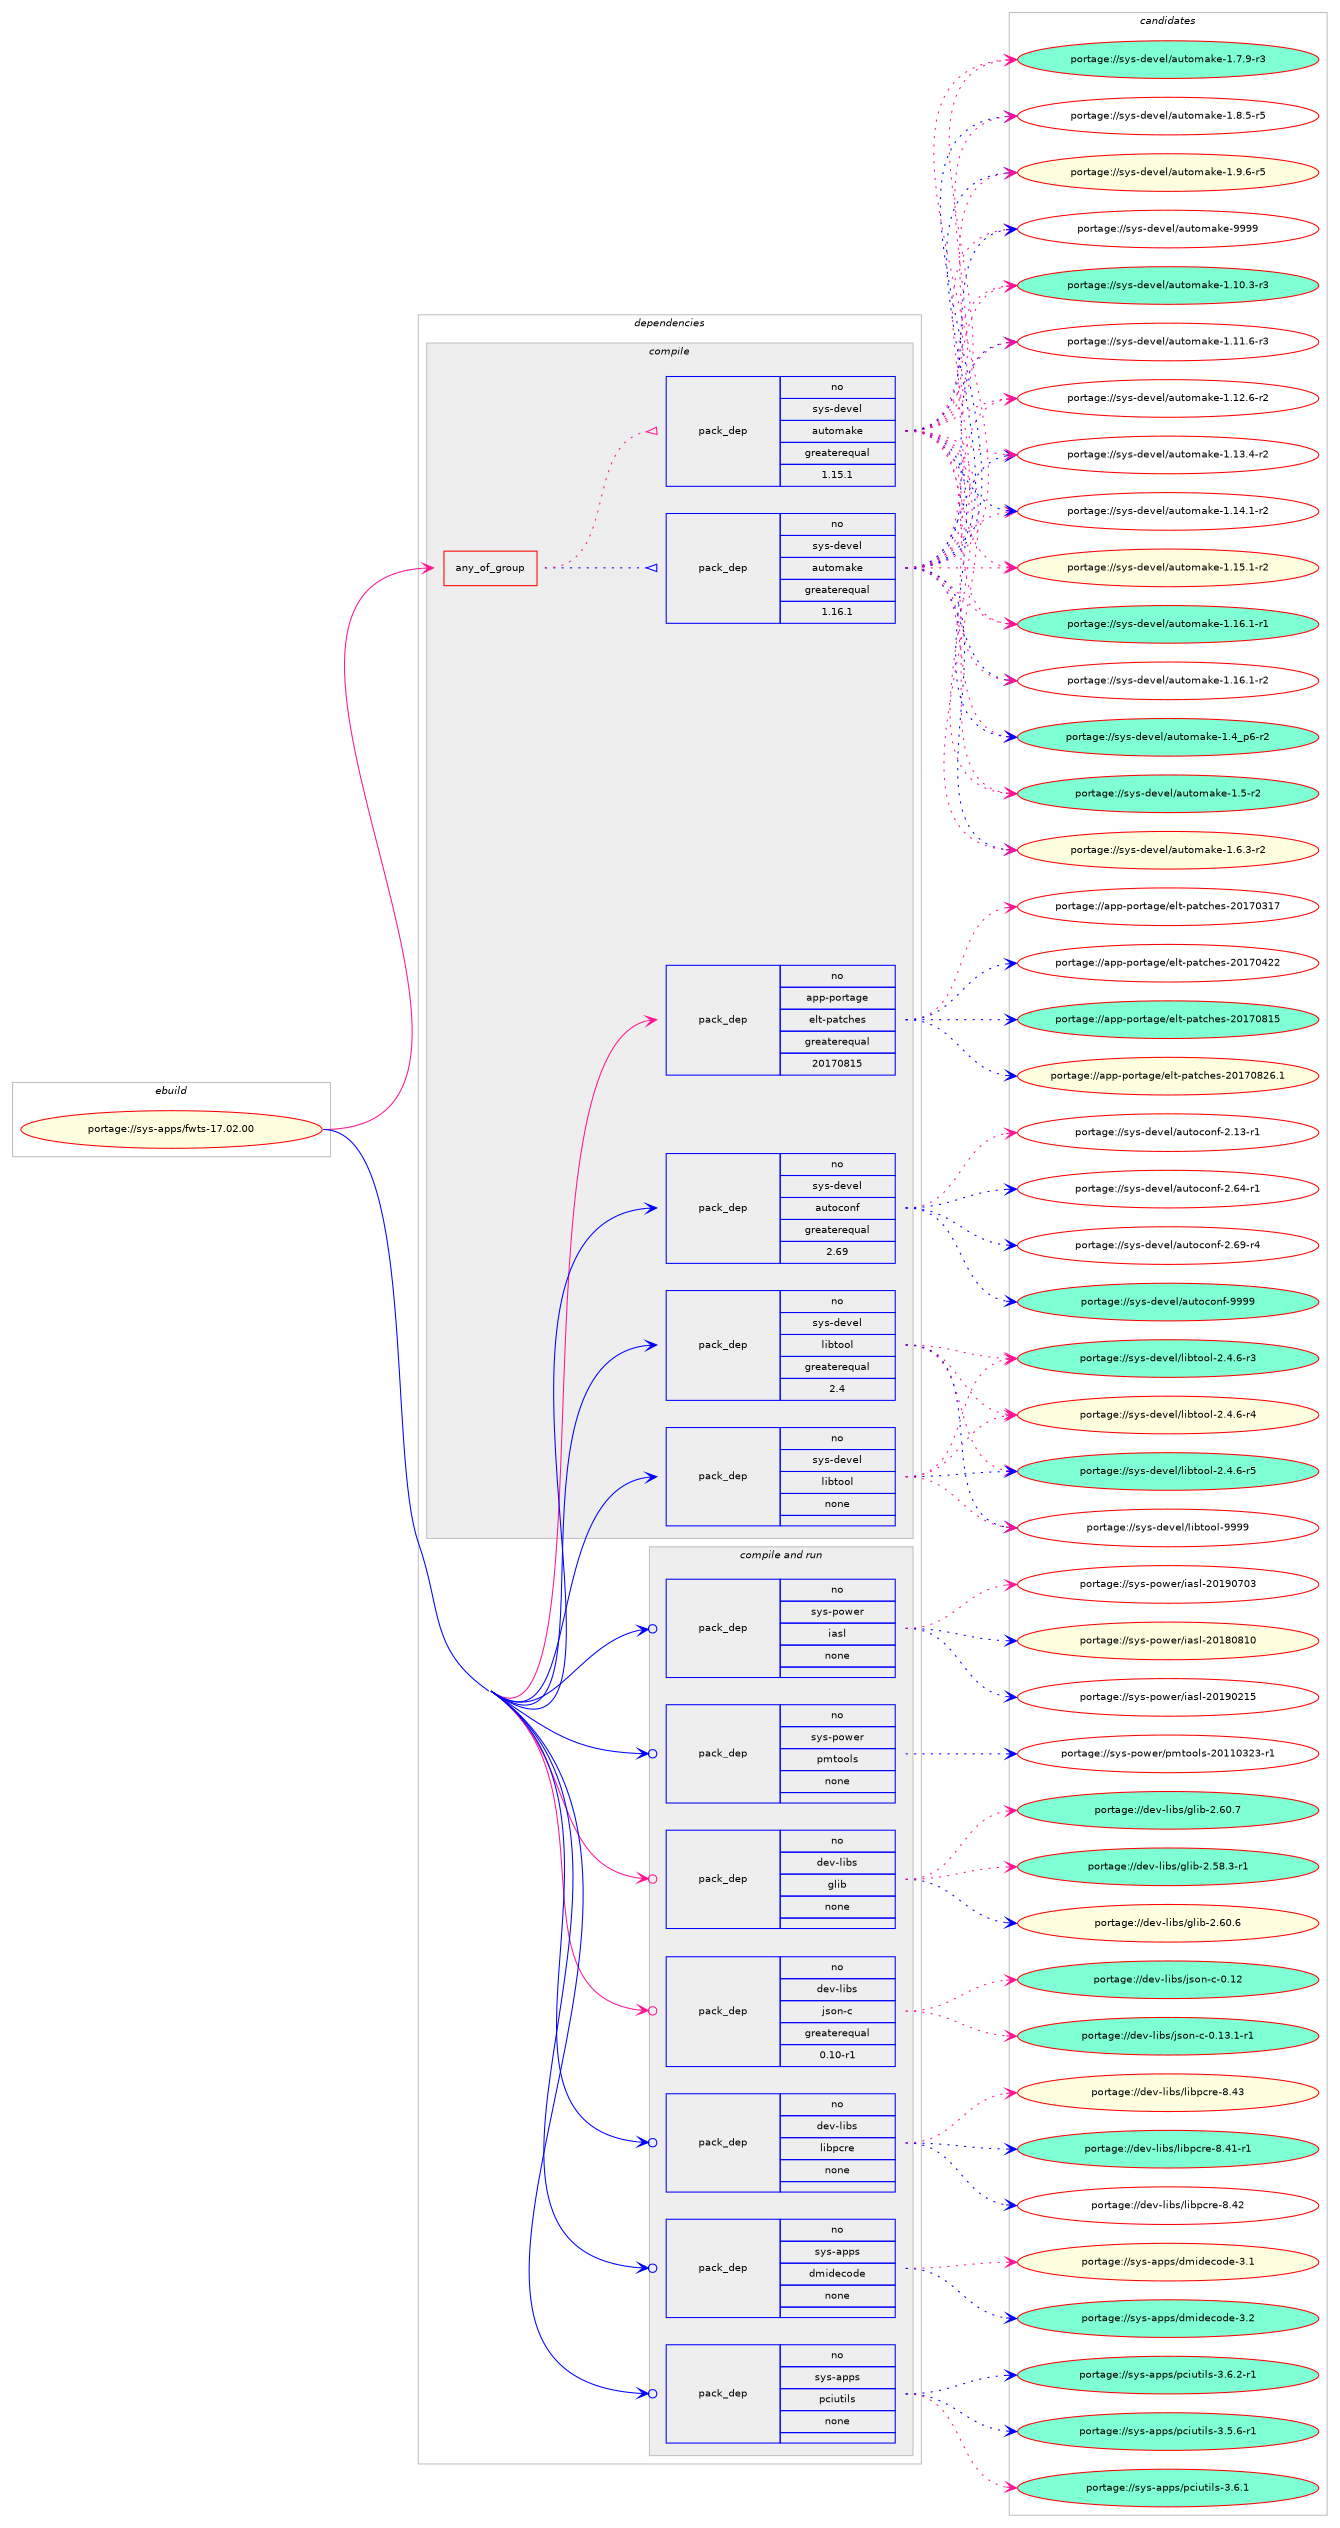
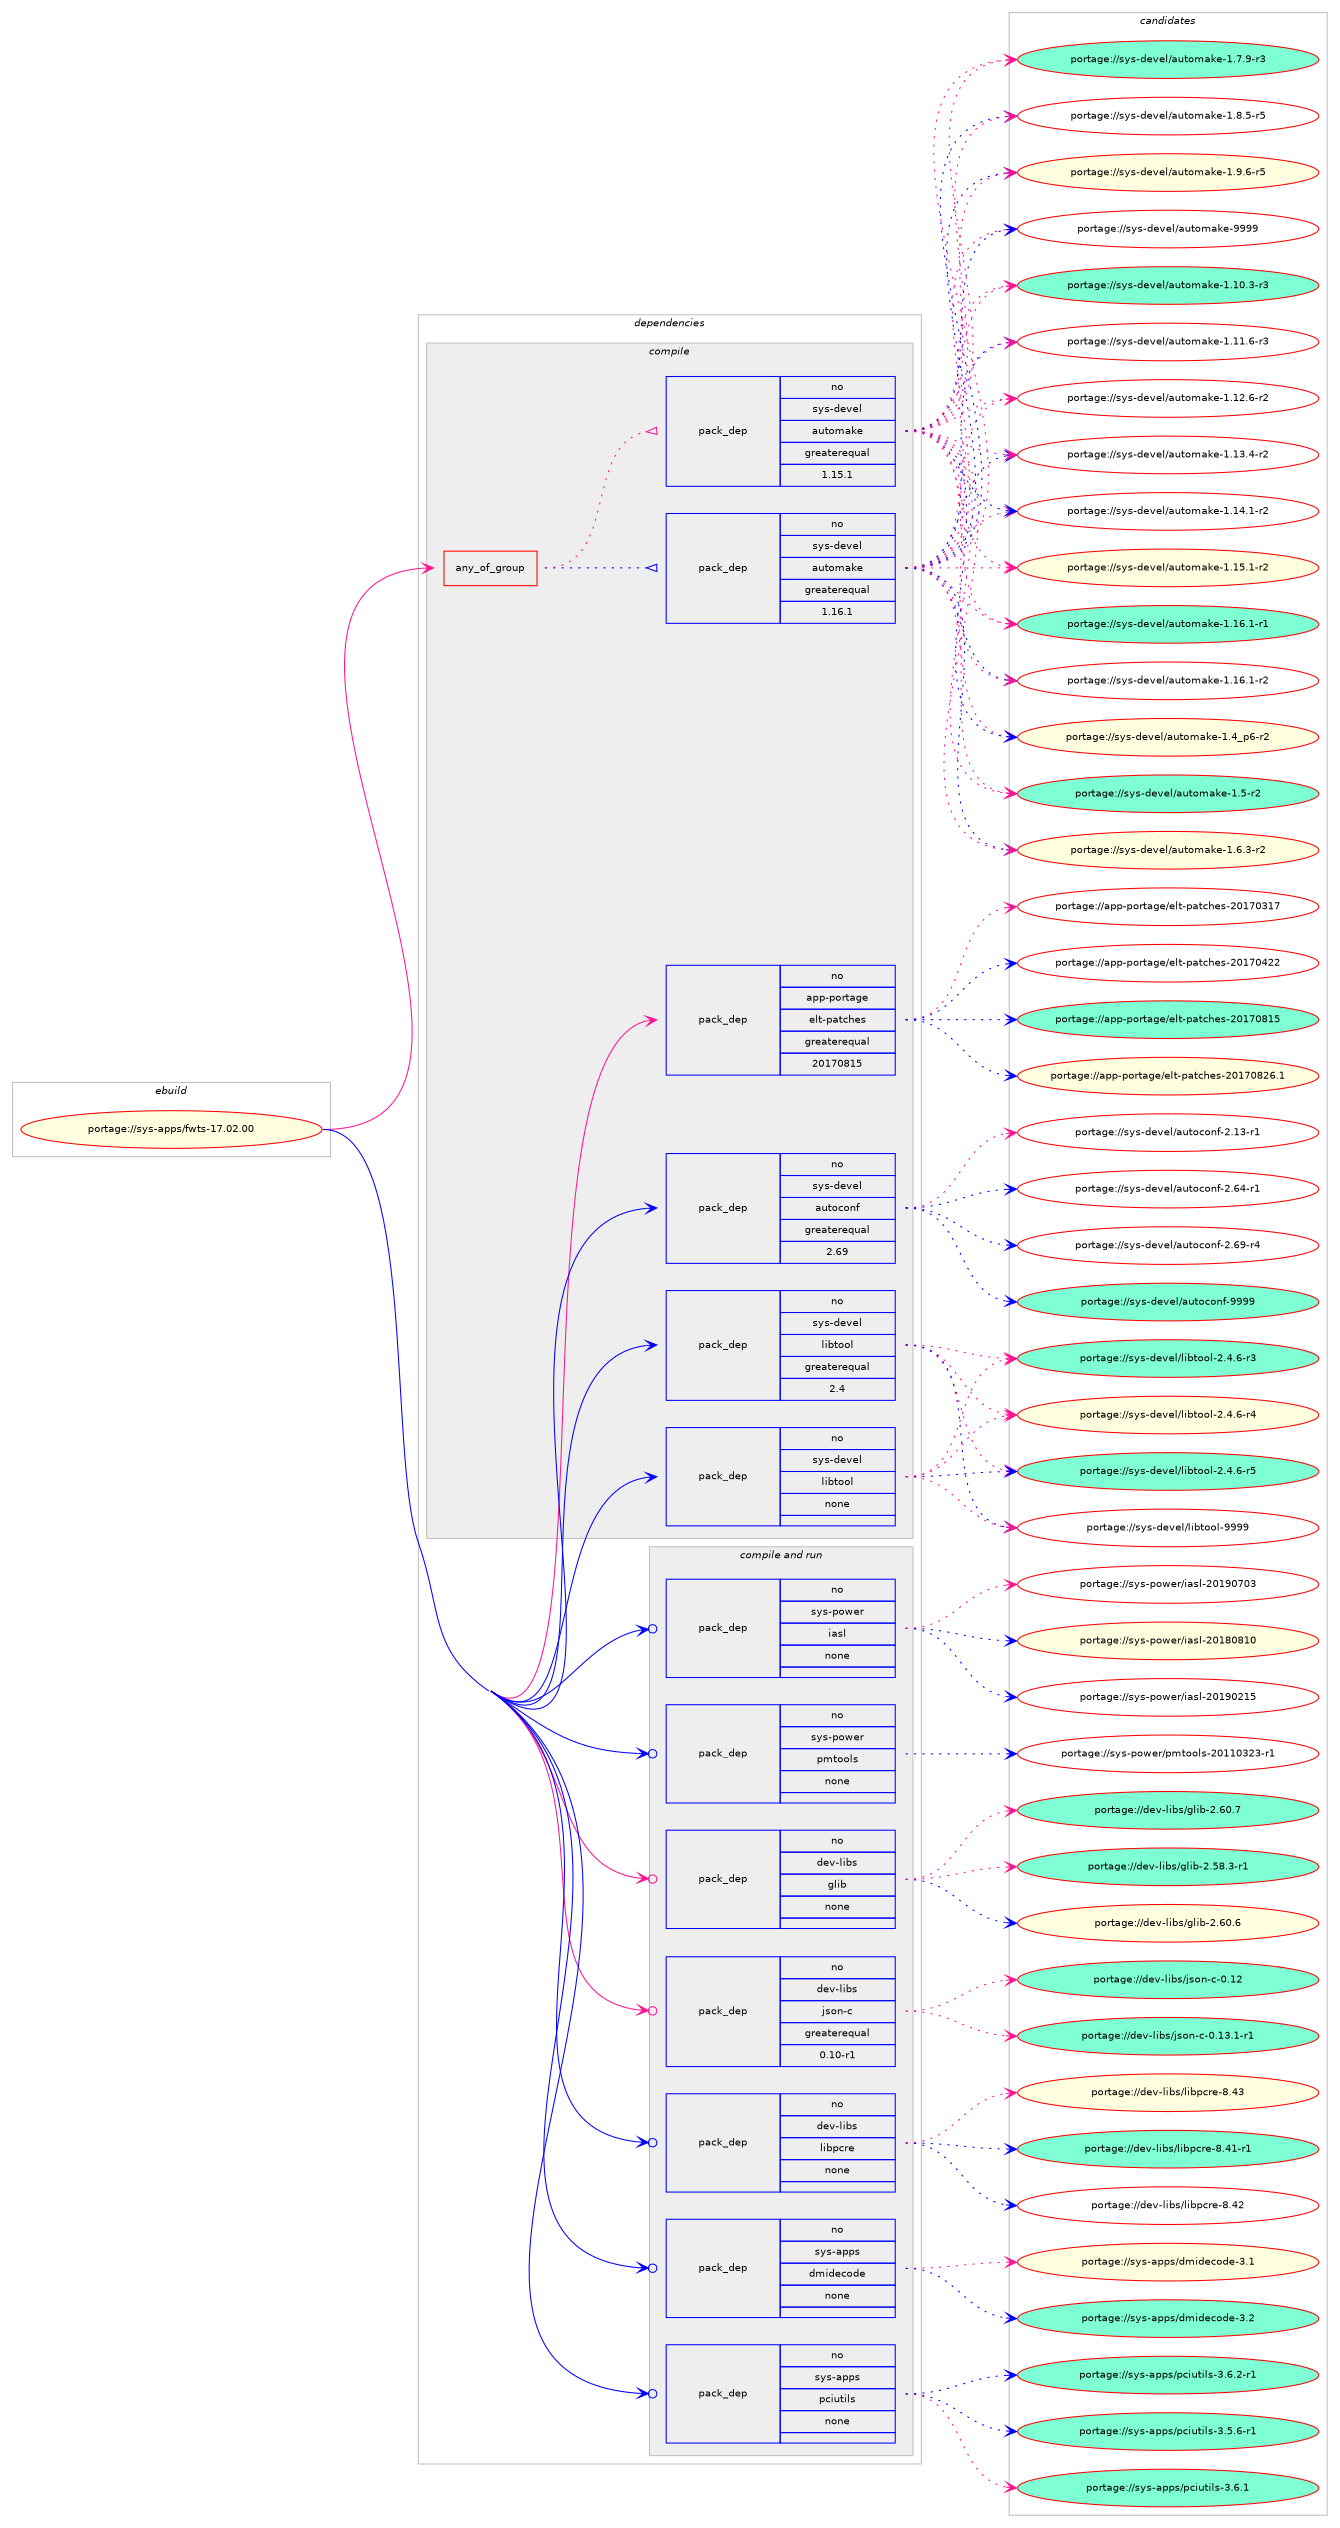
(1168, 737) -> (1168, 737)
